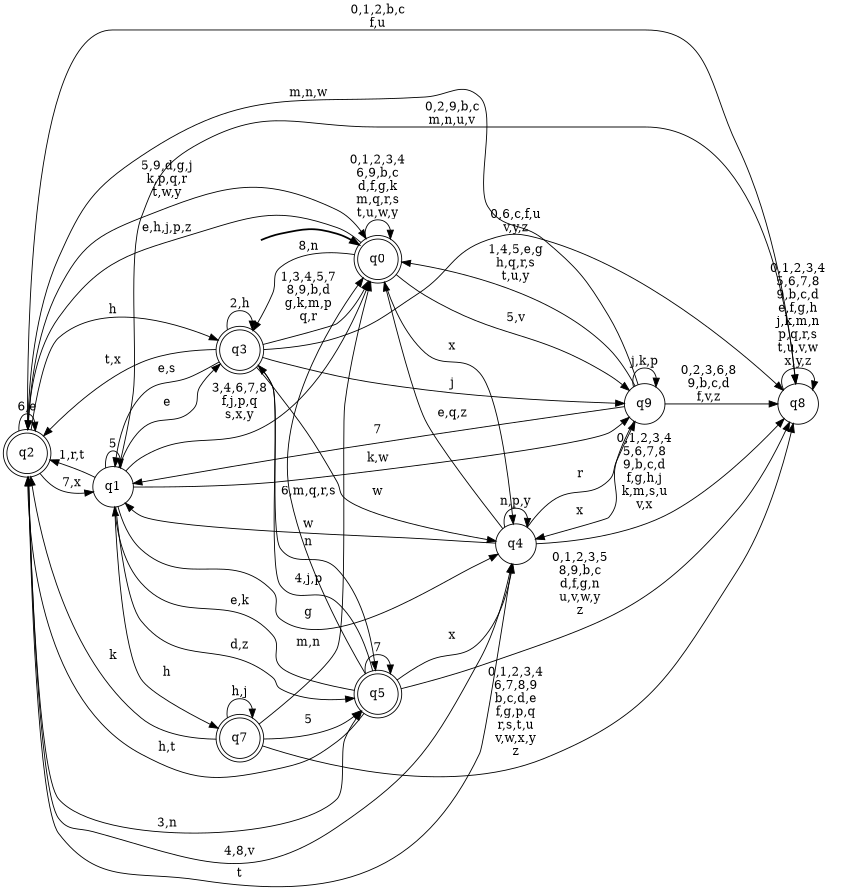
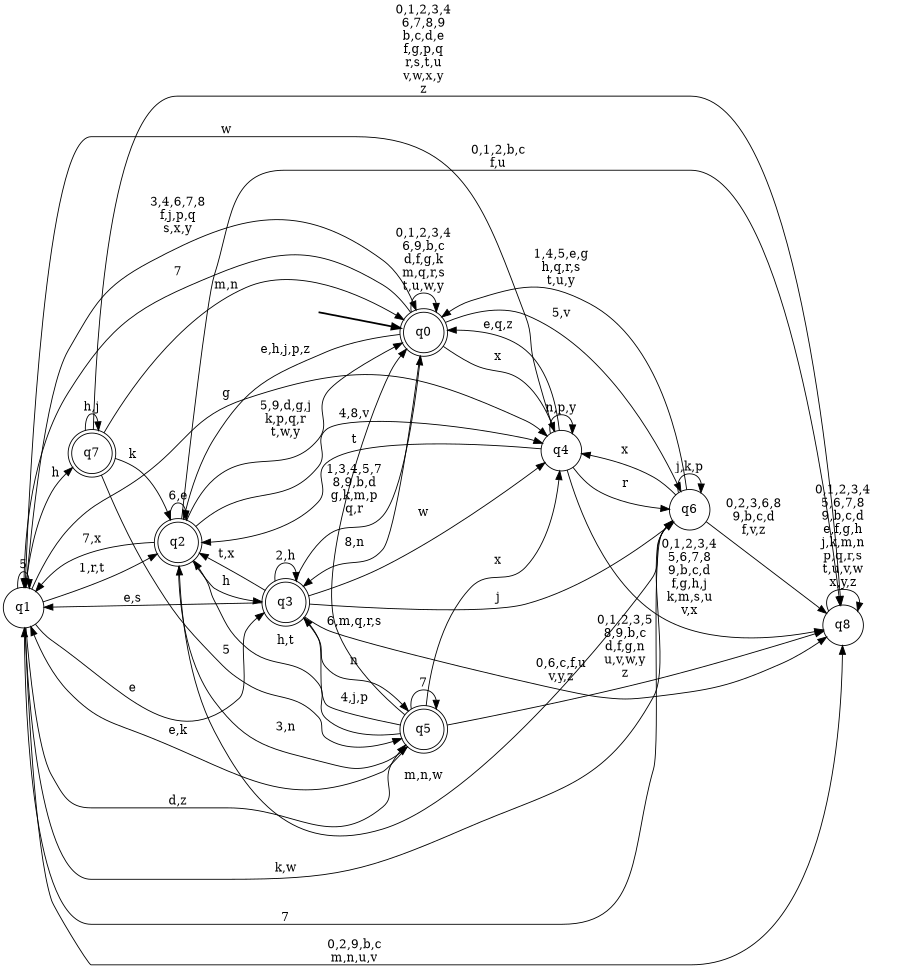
none -> (139, 312)
(645, 404) -> (690, 510)
